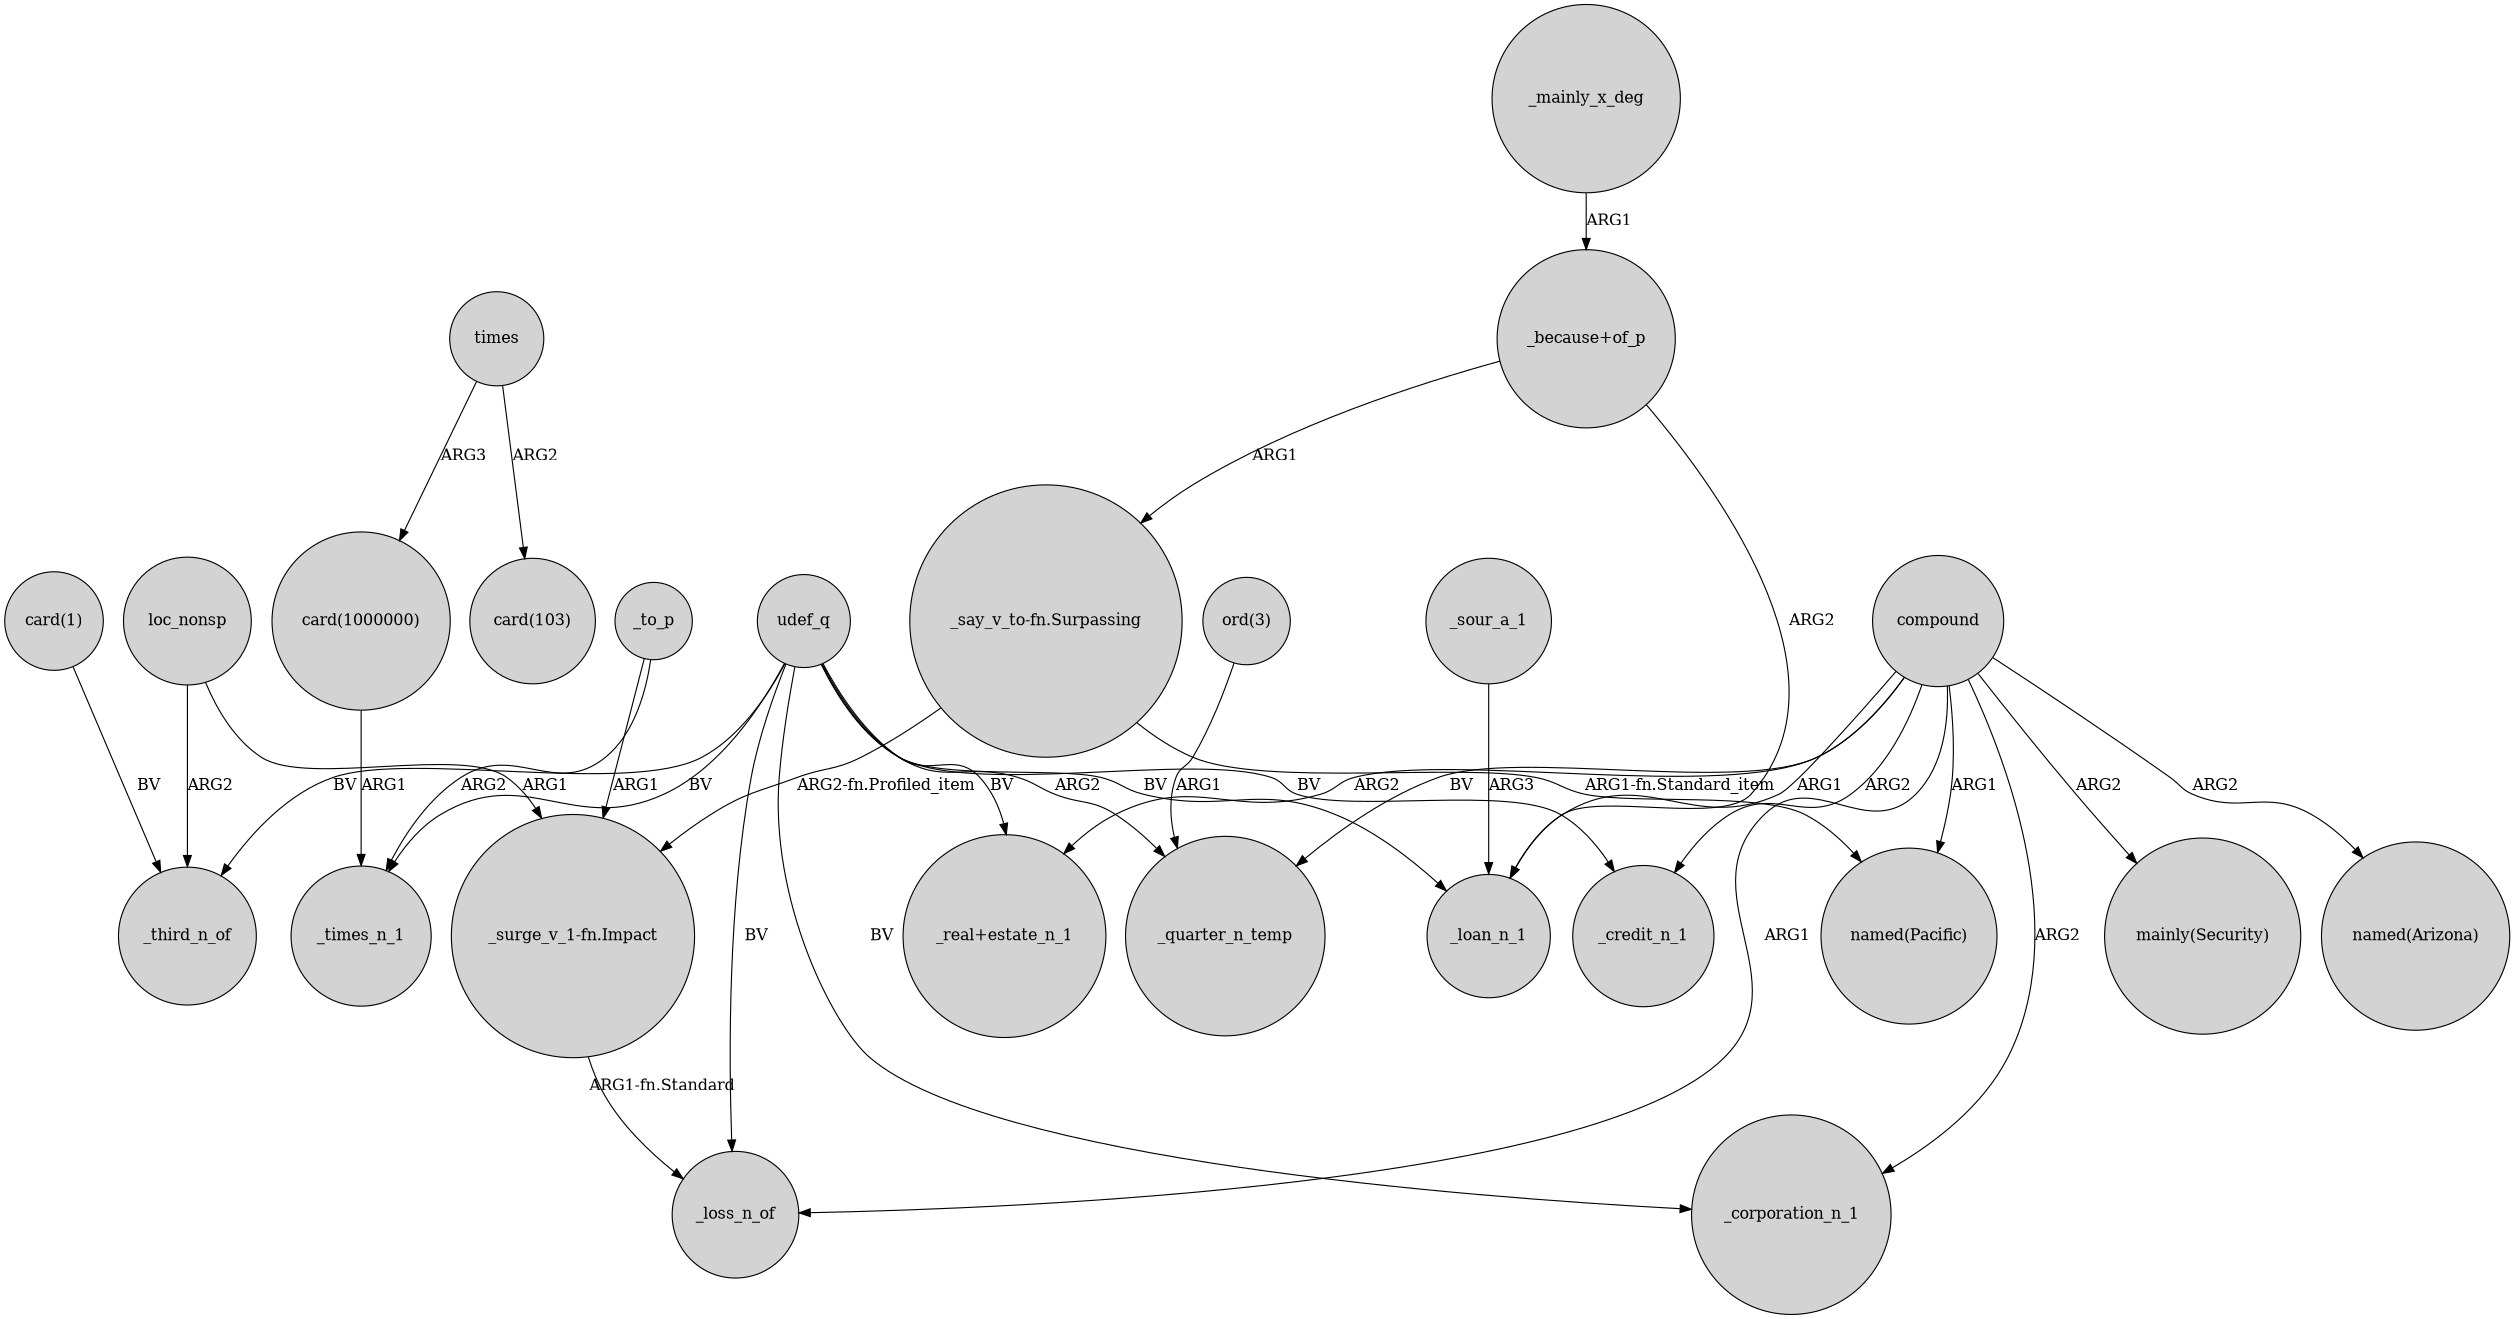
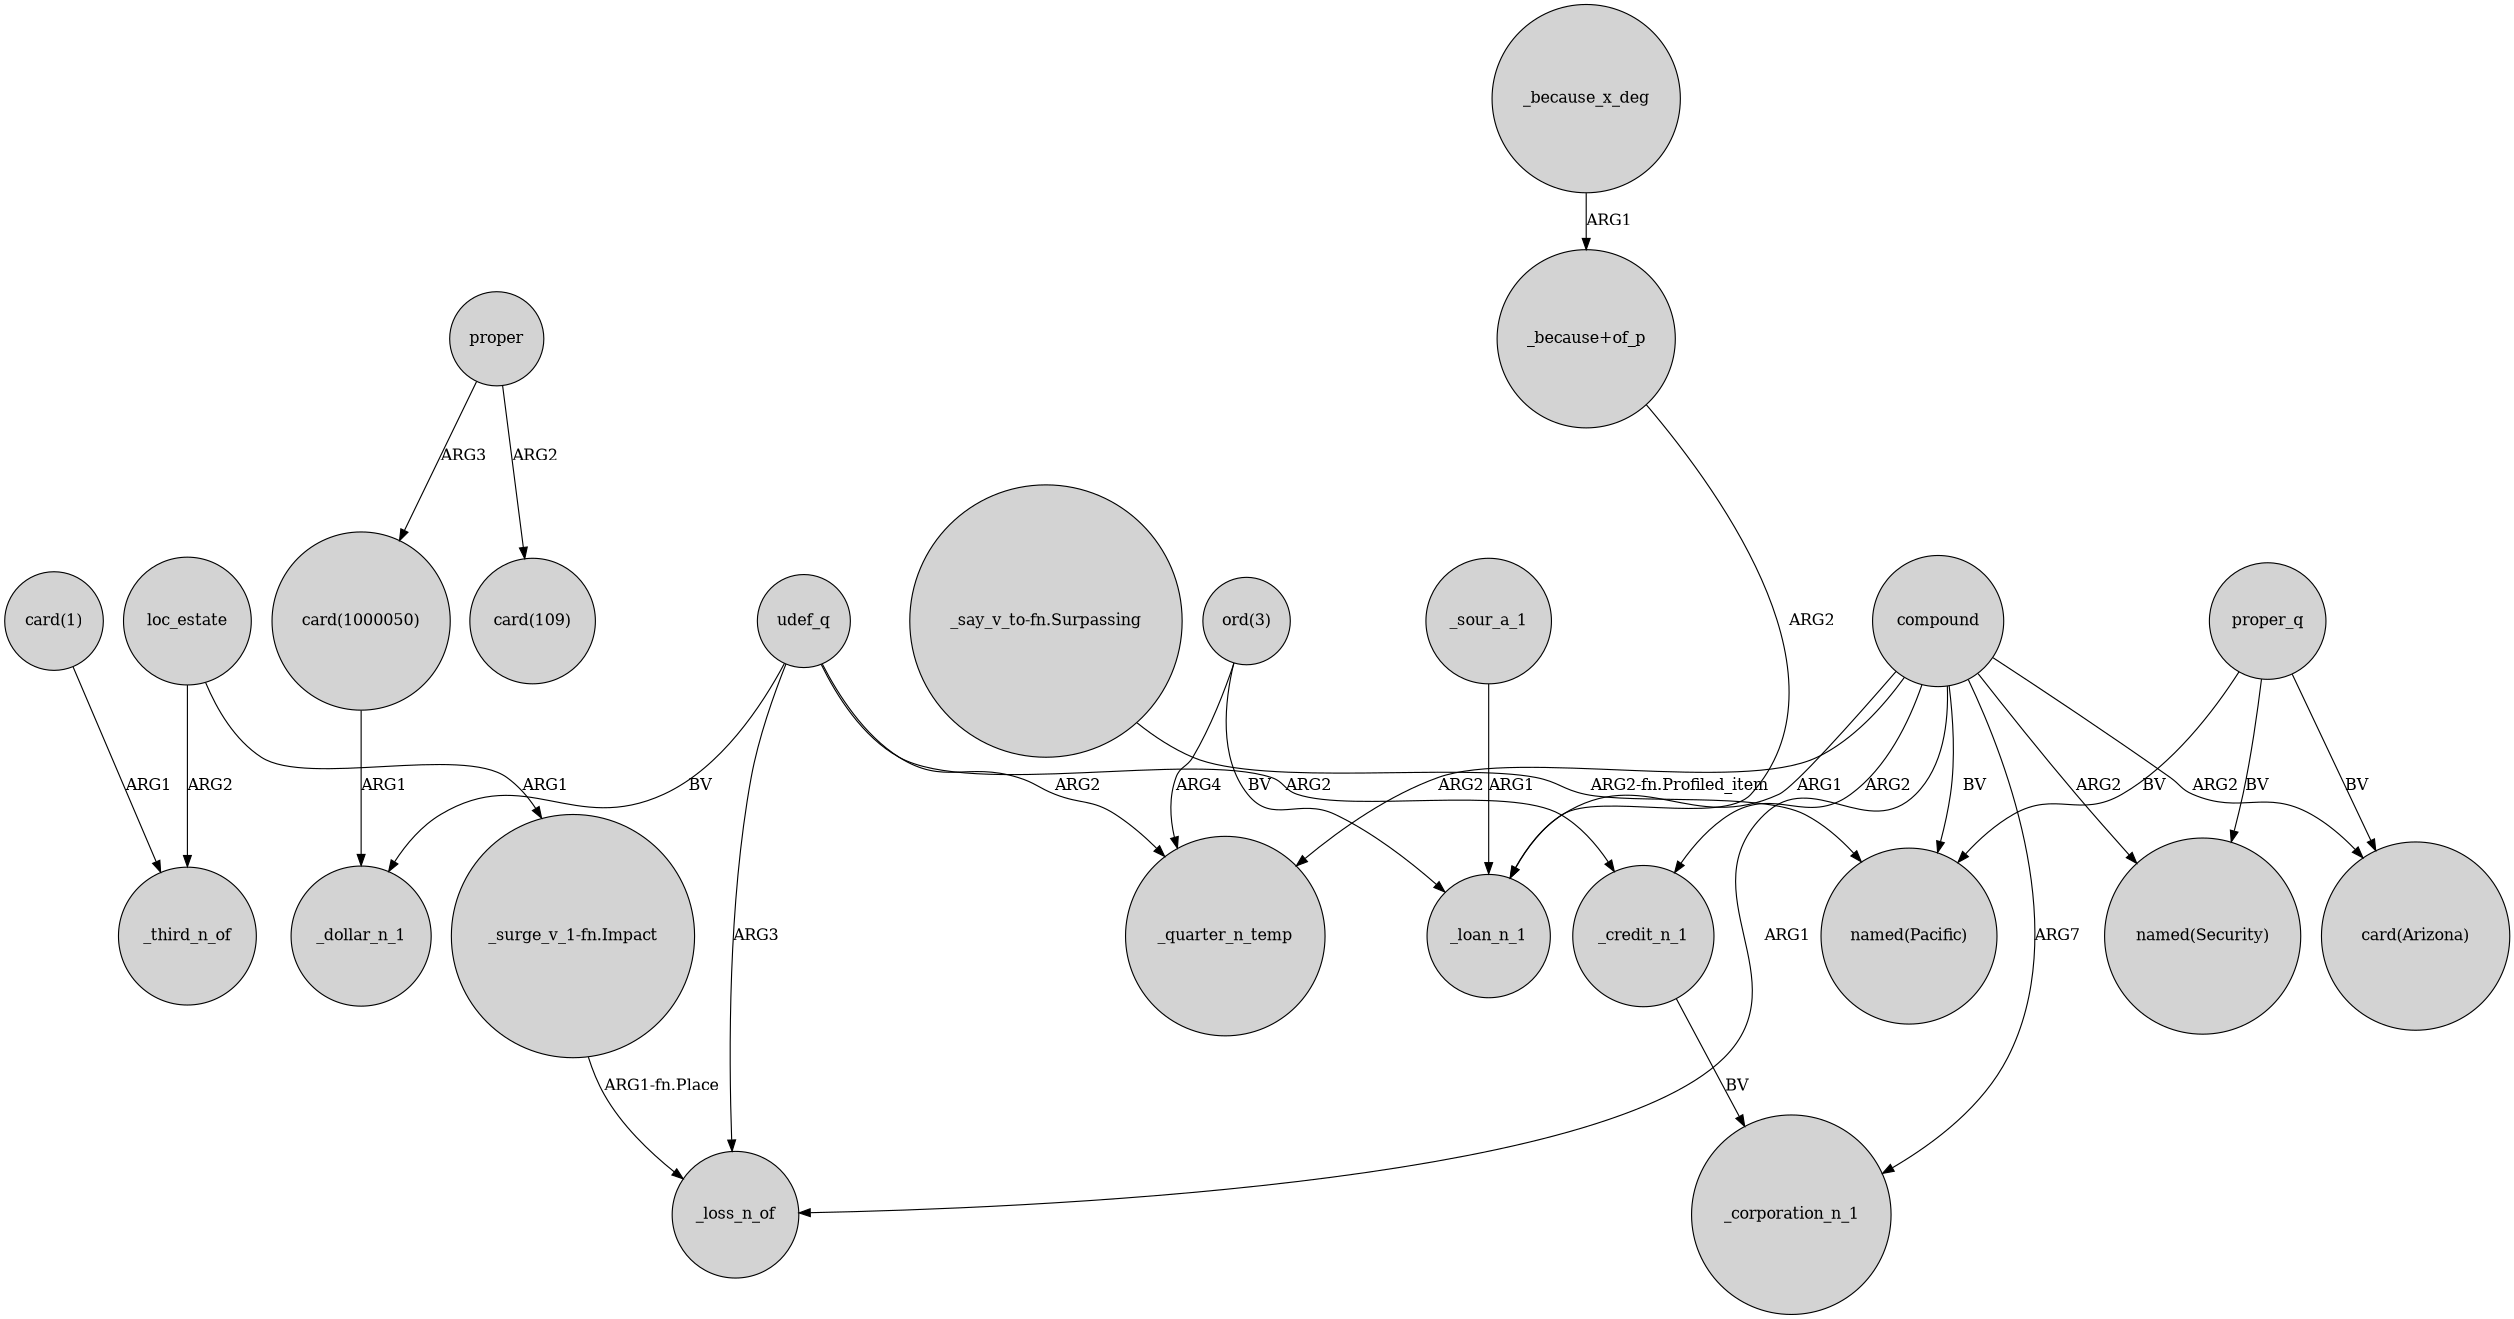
(1586, 99) -> (1586, 99)
(497, 339) -> (497, 339)
(1318, 423) -> none
(187, 621) -> (187, 621)
(361, 621) -> (361, 621)
(533, 621) -> (533, 621)
(654, 621) -> none
none -> (2268, 621)
(607, 773) -> none
(805, 775) -> none
(1119, 784) -> (1283, 810)
(149, 786) -> (149, 786)
(1199, 786) -> (1199, 786)
(1309, 786) -> (1309, 786)
(1461, 786) -> (1461, 786)
(1512, 786) -> (1512, 786)
(1680, 786) -> (1680, 786)
(1975, 786) -> (1975, 786)
(361, 936) -> (361, 936)
(756, 936) -> (756, 936)
(1004, 936) -> none
(2058, 936) -> (2058, 936)
(2203, 936) -> (2203, 936)
(2416, 936) -> (2416, 936)
(662, 1086) -> (662, 1086)
(1063, 1134) -> (1708, 1058)
